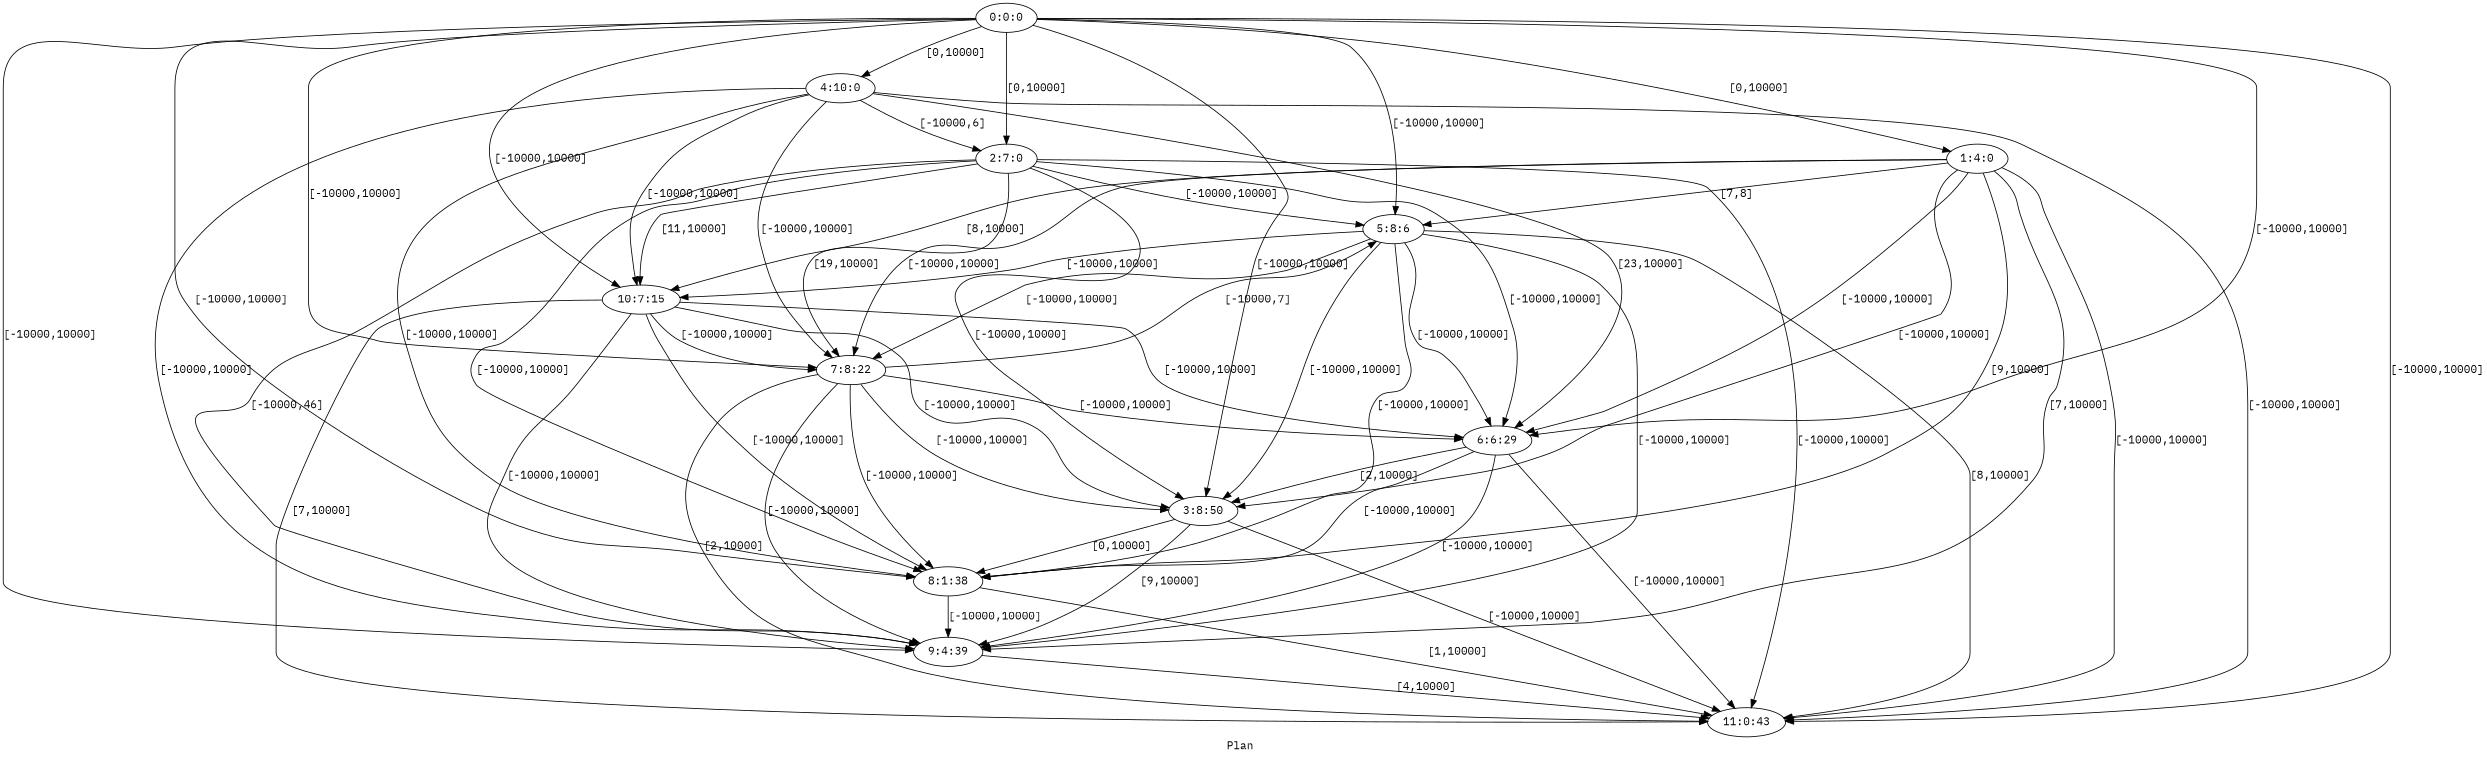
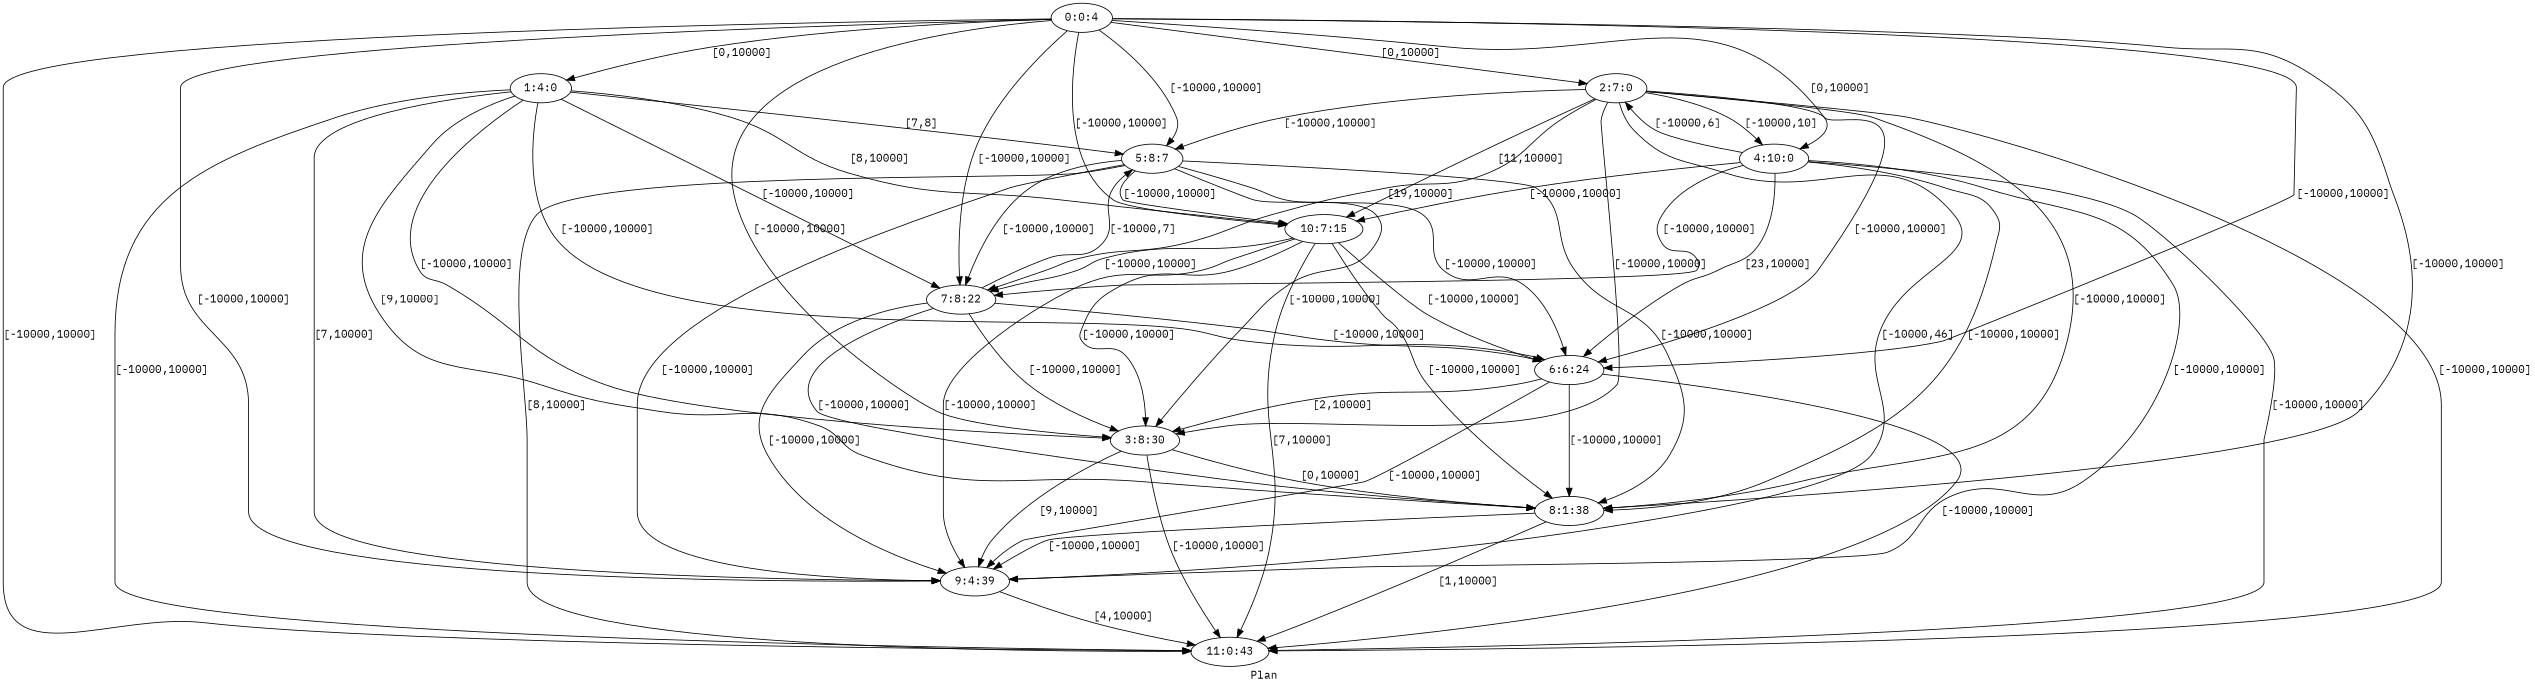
(1006, 18) -> (1082, 18)
none -> (1705, 107)
(1394, 229) -> (1152, 159)
(1497, 440) -> (1569, 370)
(1203, 511) -> (1145, 440)
(1054, 693) -> none
